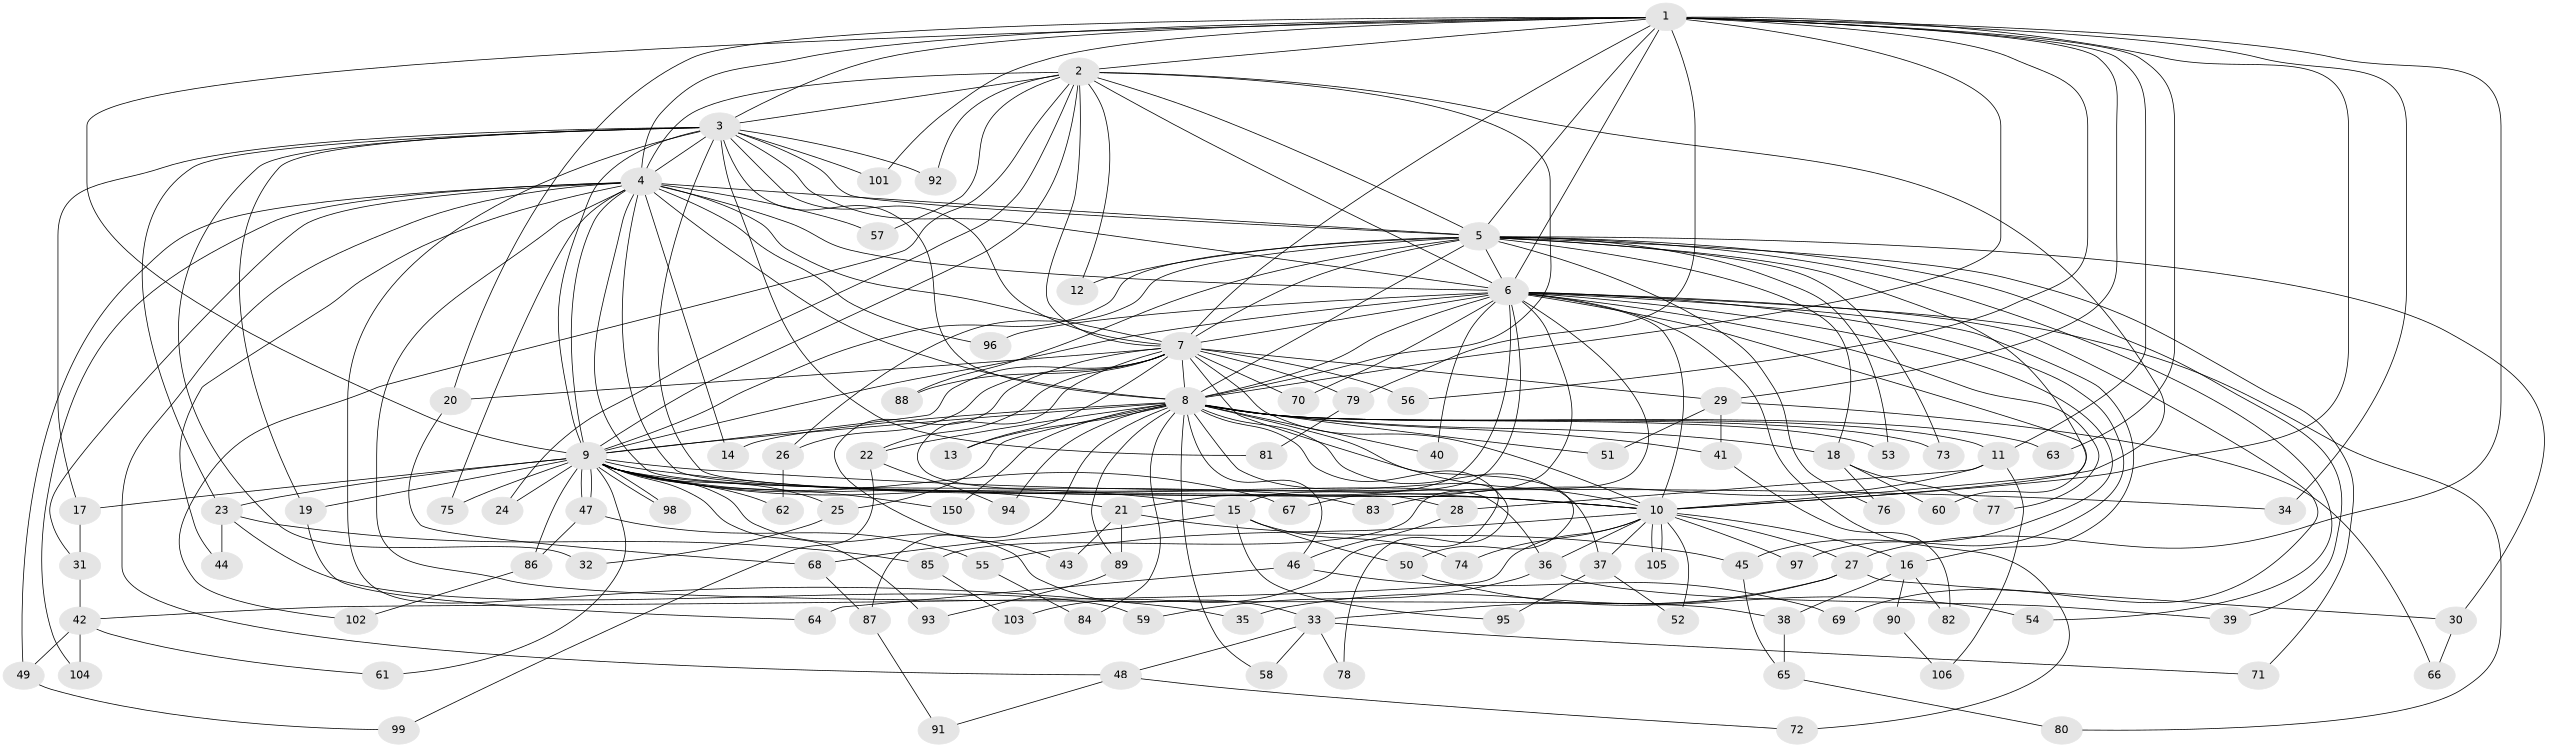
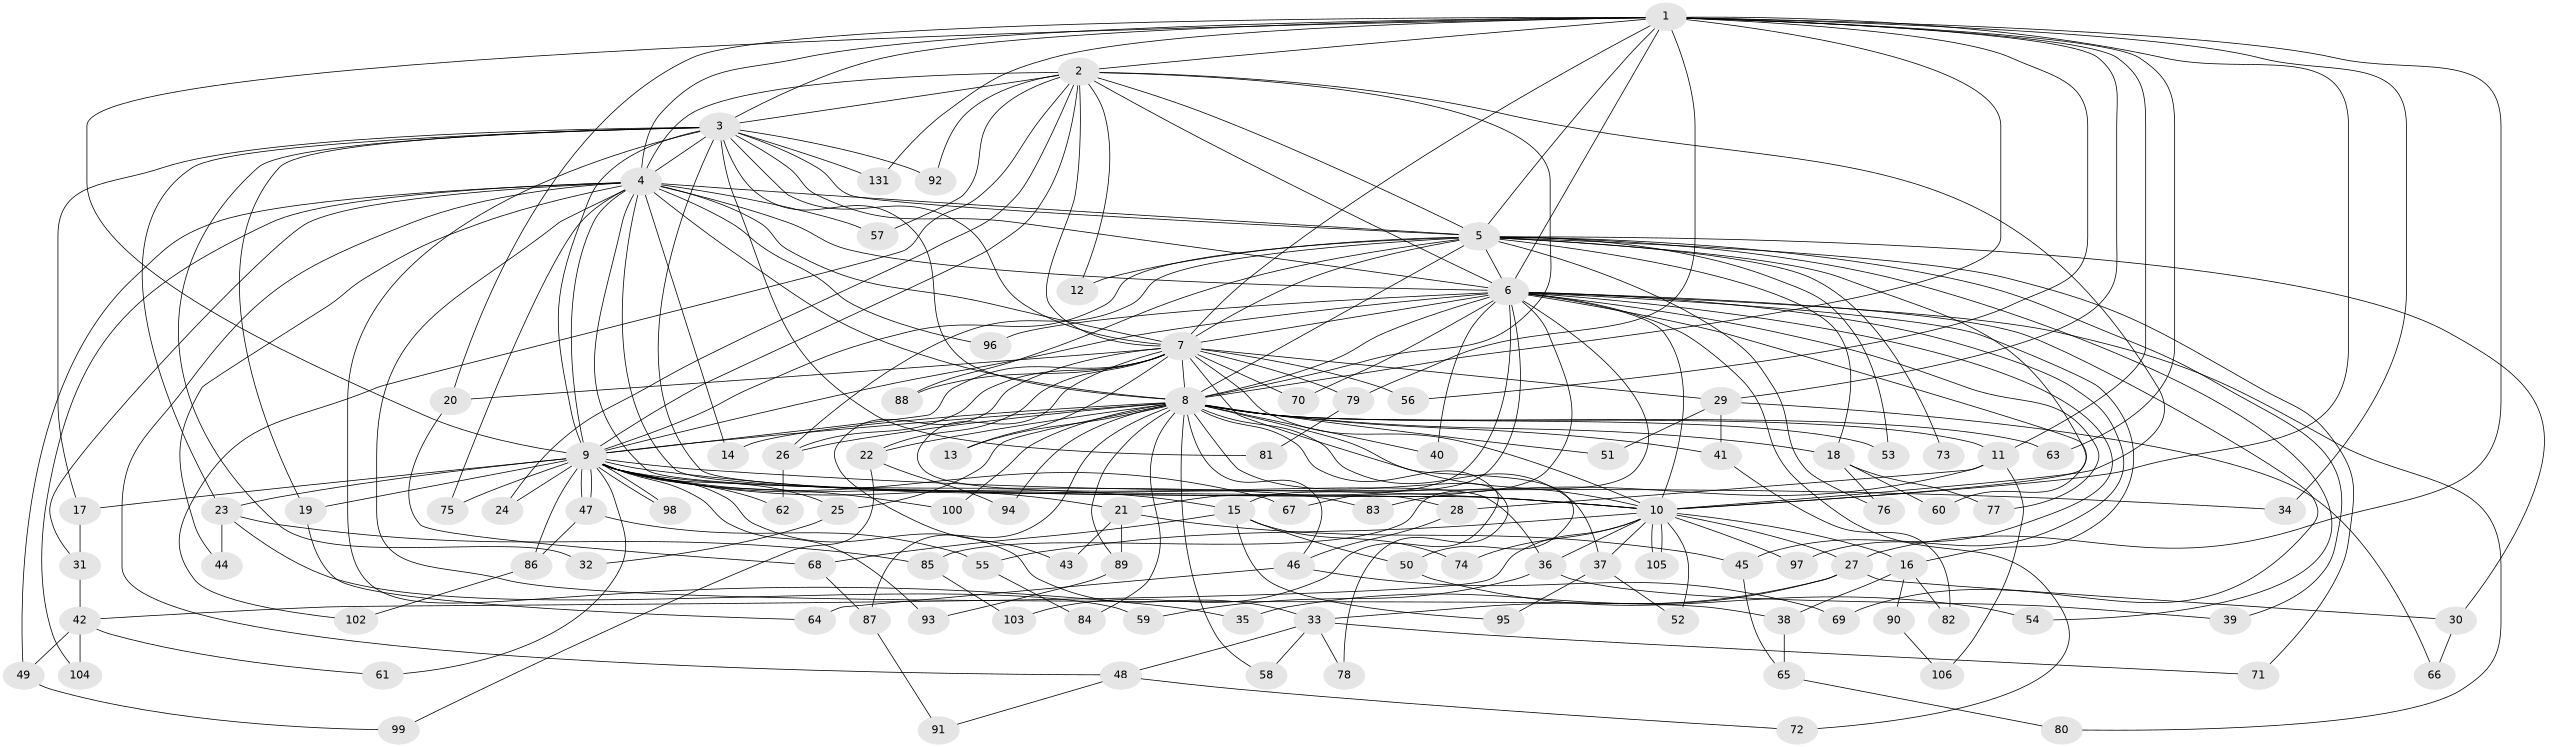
(879, 181) -> (879, 181)
(1567, 421) -> (983, 422)
(952, 511) -> (952, 511)
